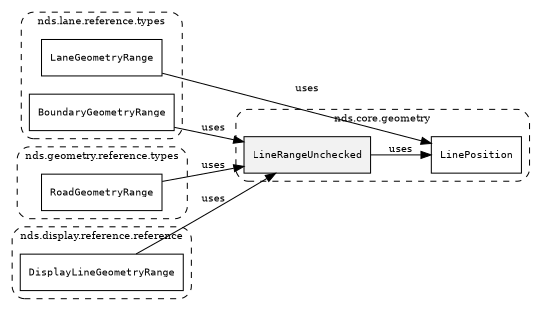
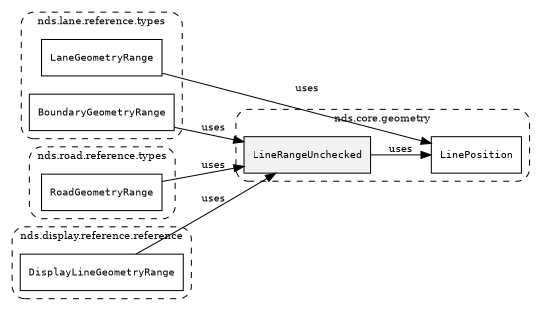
(102, 156) -> (102, 156)
